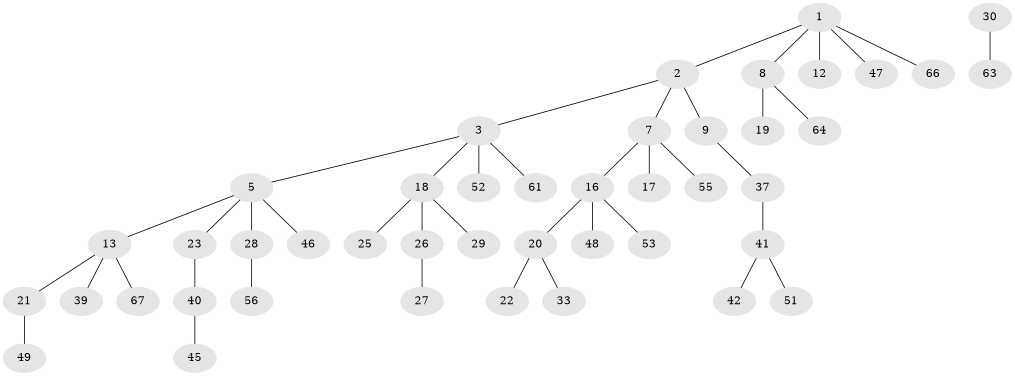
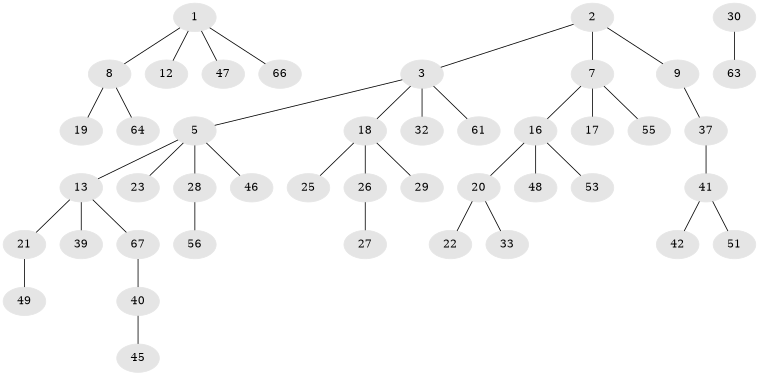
(749, 46) -> none
(479, 188) -> (422, 131)
(195, 273) -> (138, 273)
